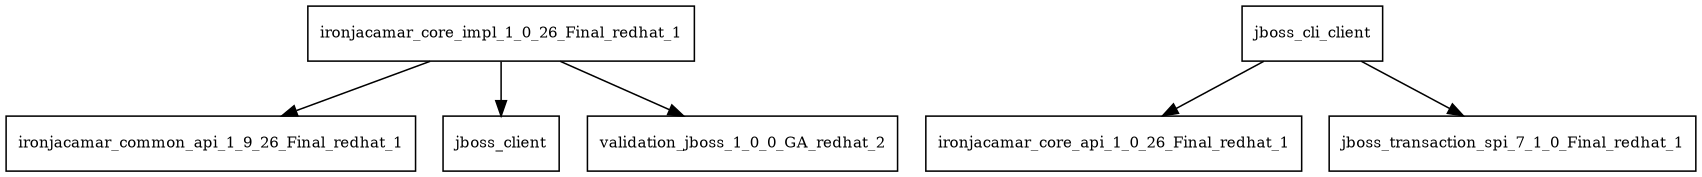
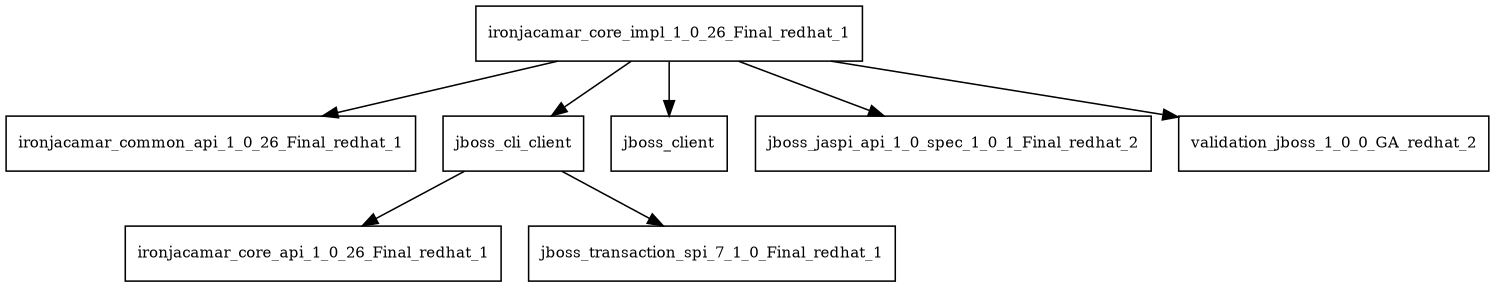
none -> (598, 84)
(211, 144) -> (211, 144)
none -> (953, 144)
